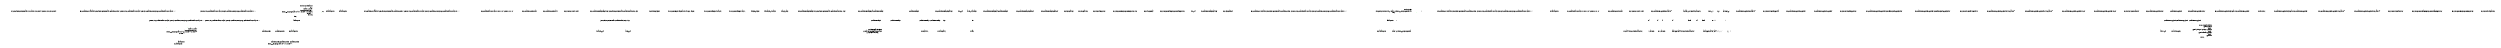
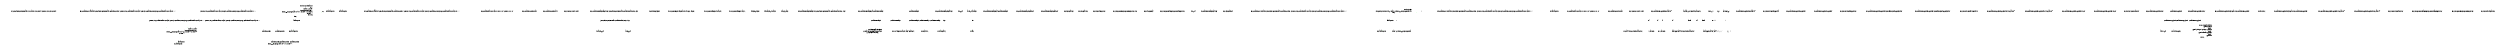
none -> (903, 31)
